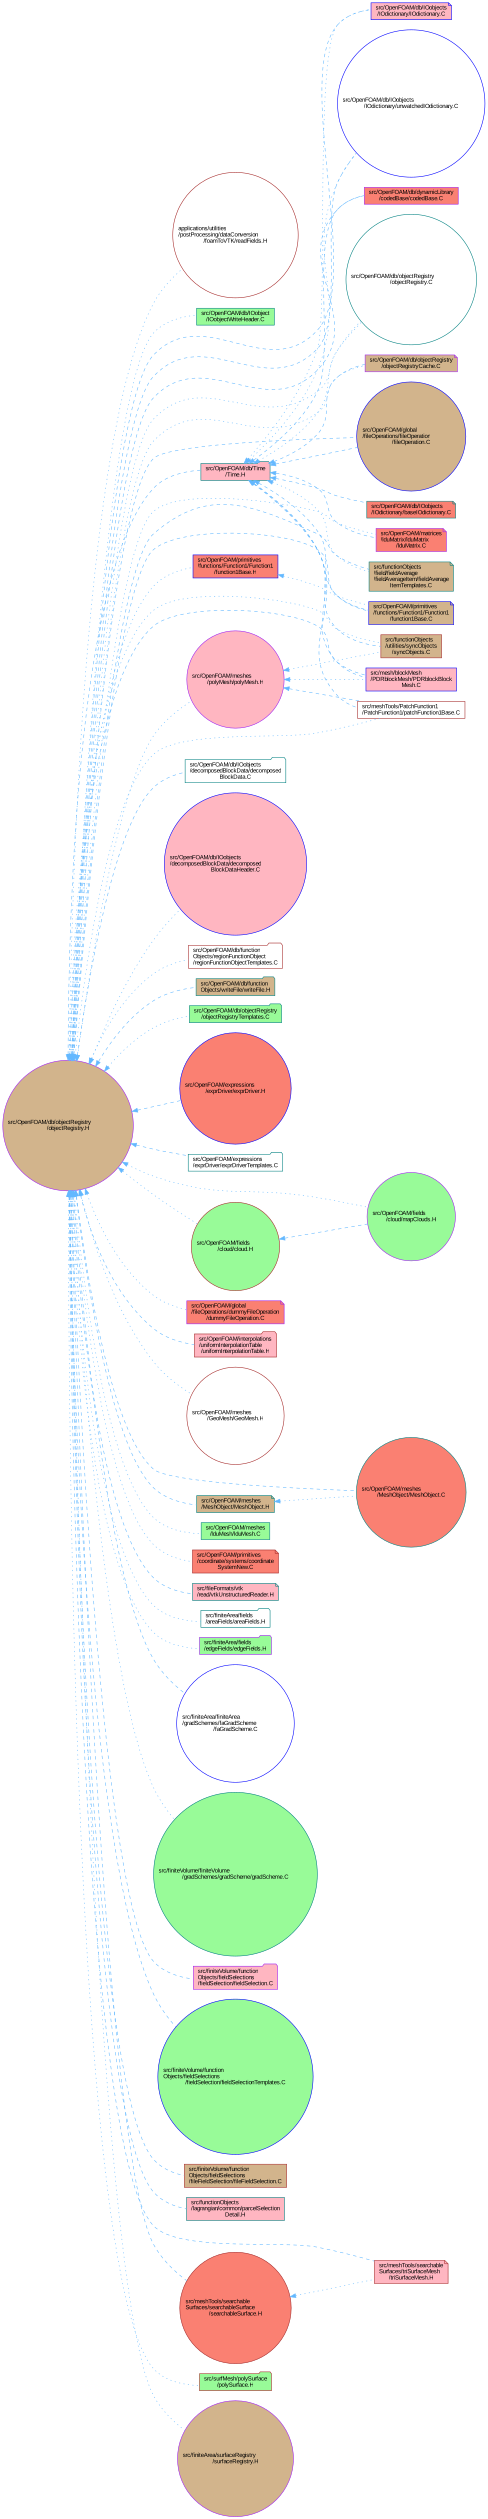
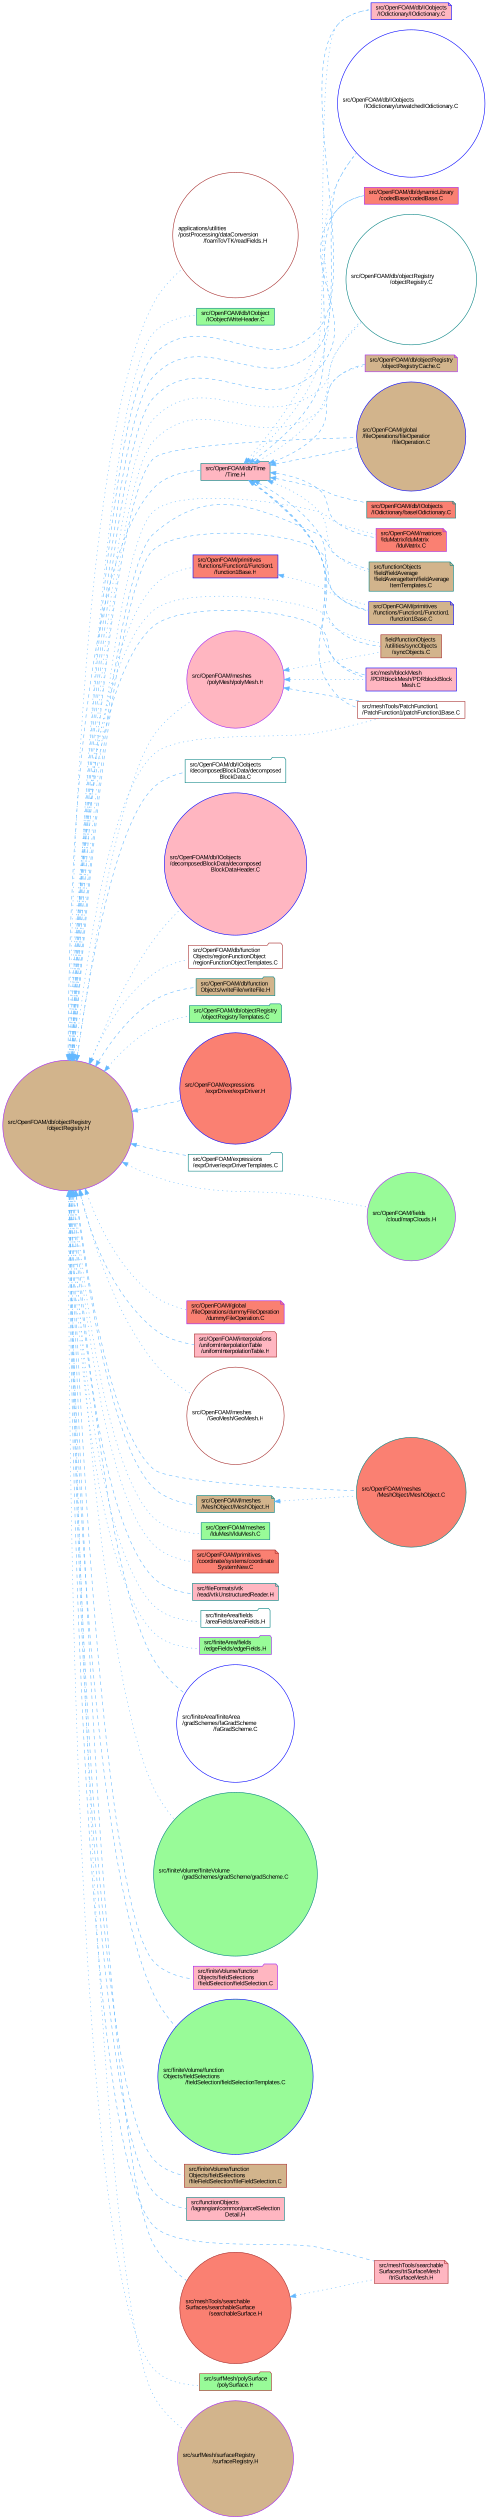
(411, 646) -> (411, 646)
(235, 1246) -> none
(235, 2459) -> (235, 2459)
